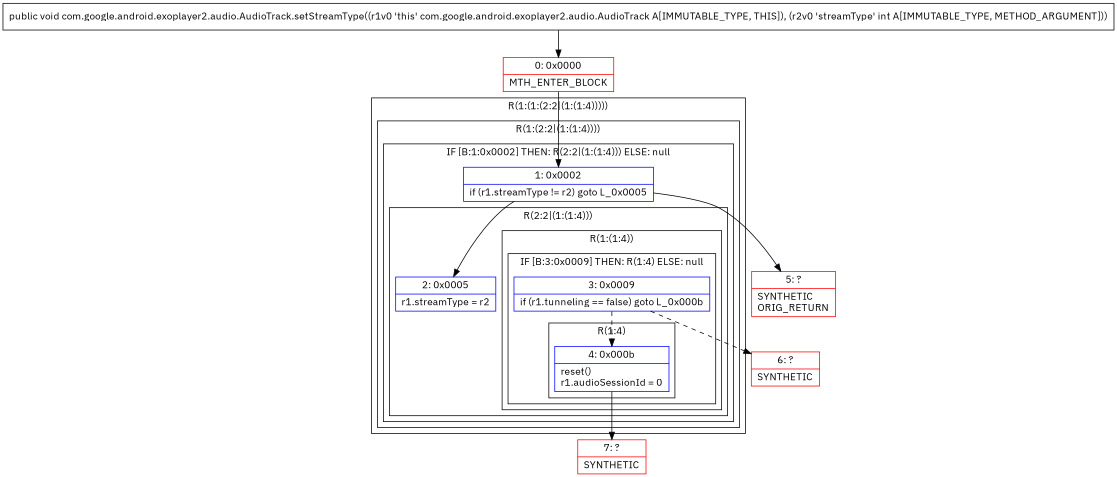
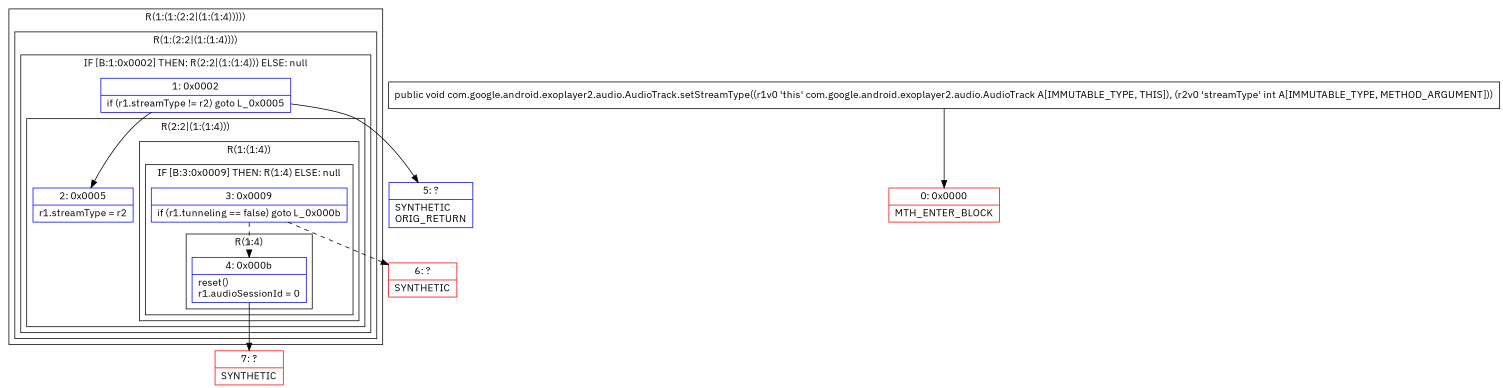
(558, 126) -> none
(794, 294) -> (431, 205)
